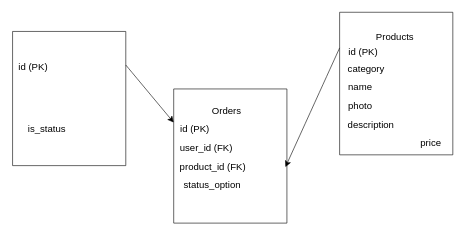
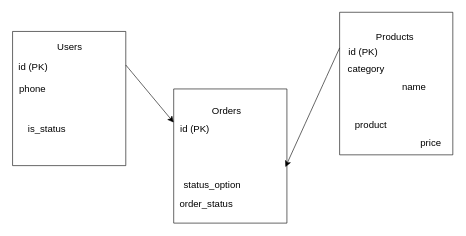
none -> (69, 46)
(360, 87) -> (414, 87)
none -> (32, 88)
(360, 106) -> none
(371, 125) -> (371, 125)
(206, 148) -> none
(212, 166) -> none
none -> (206, 203)
